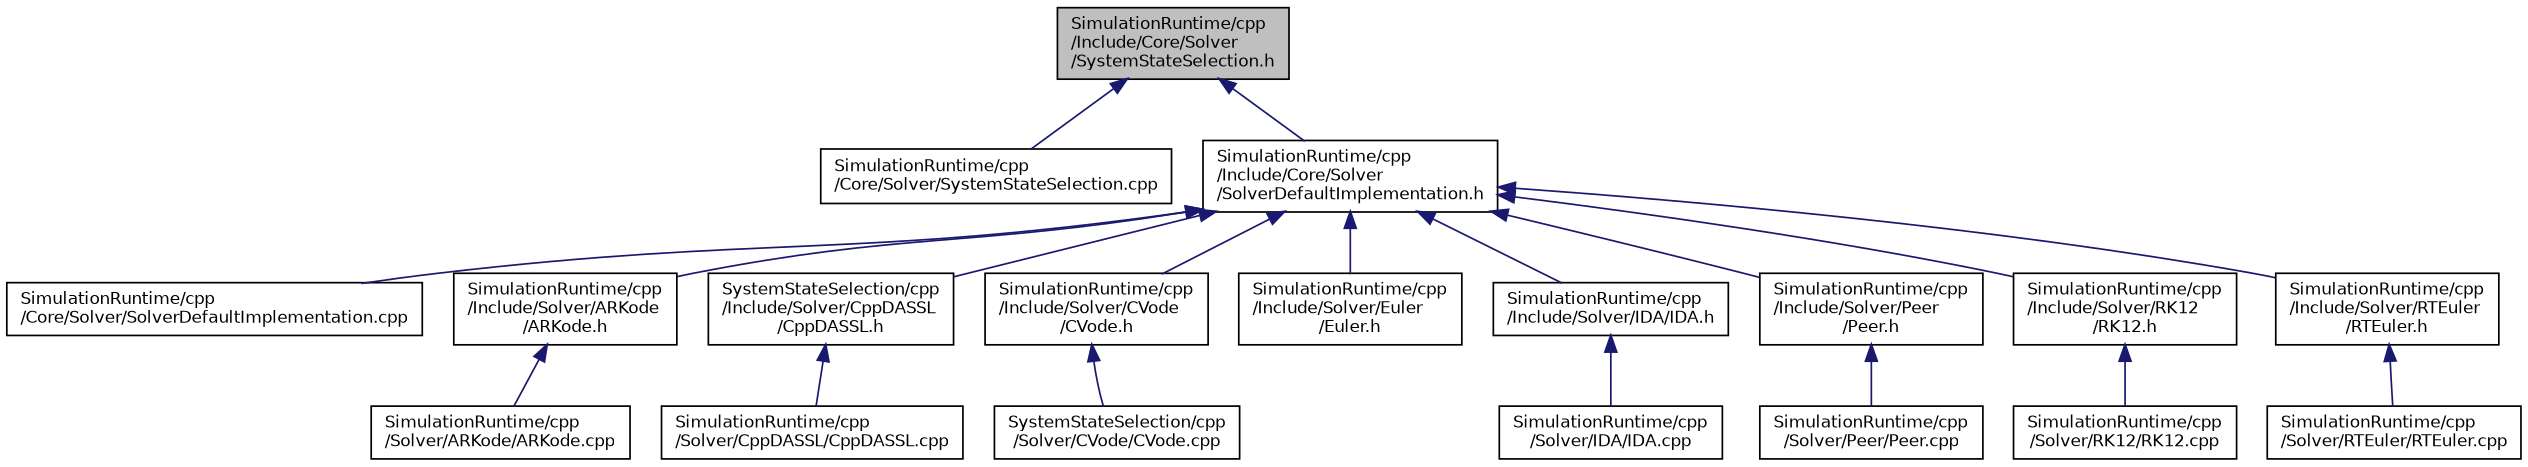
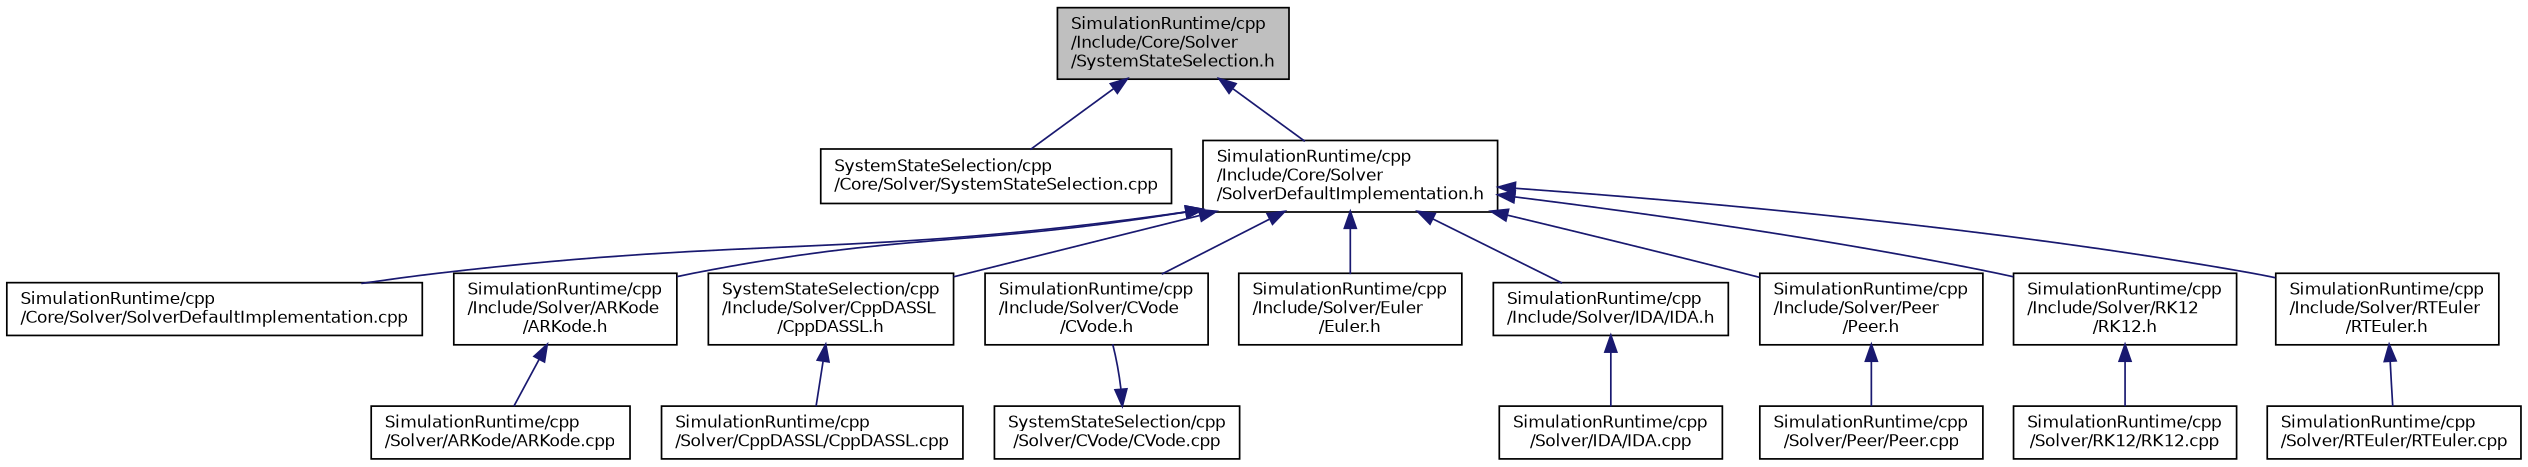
(996, 176) -> (996, 176)
(1098, 384) -> (1118, 366)
